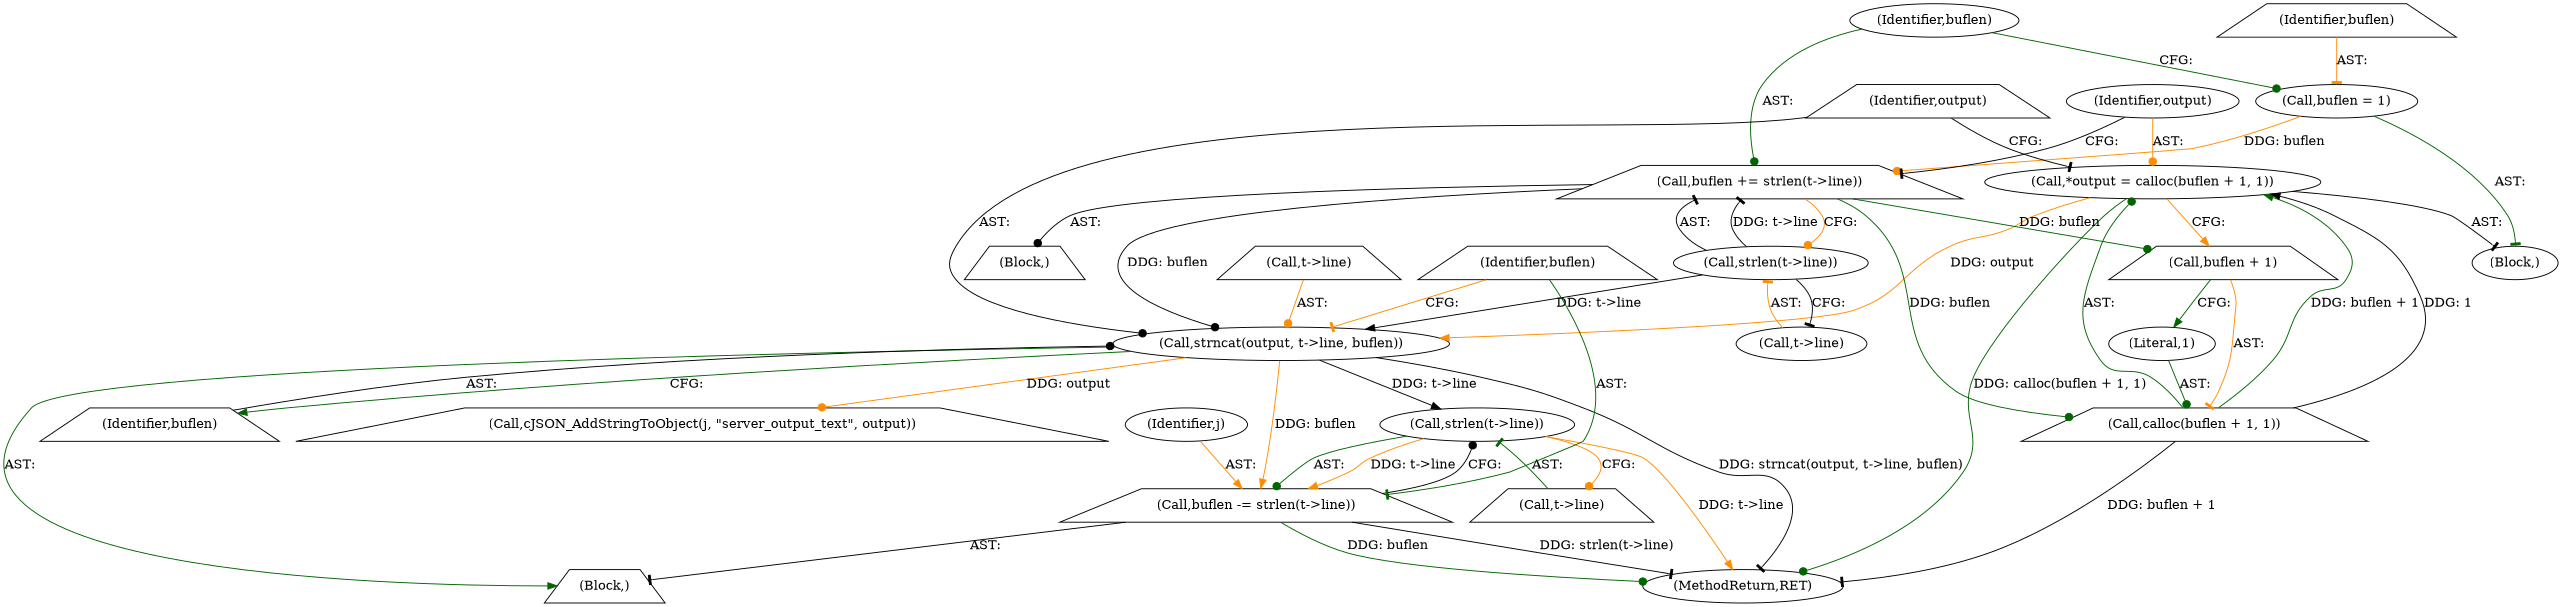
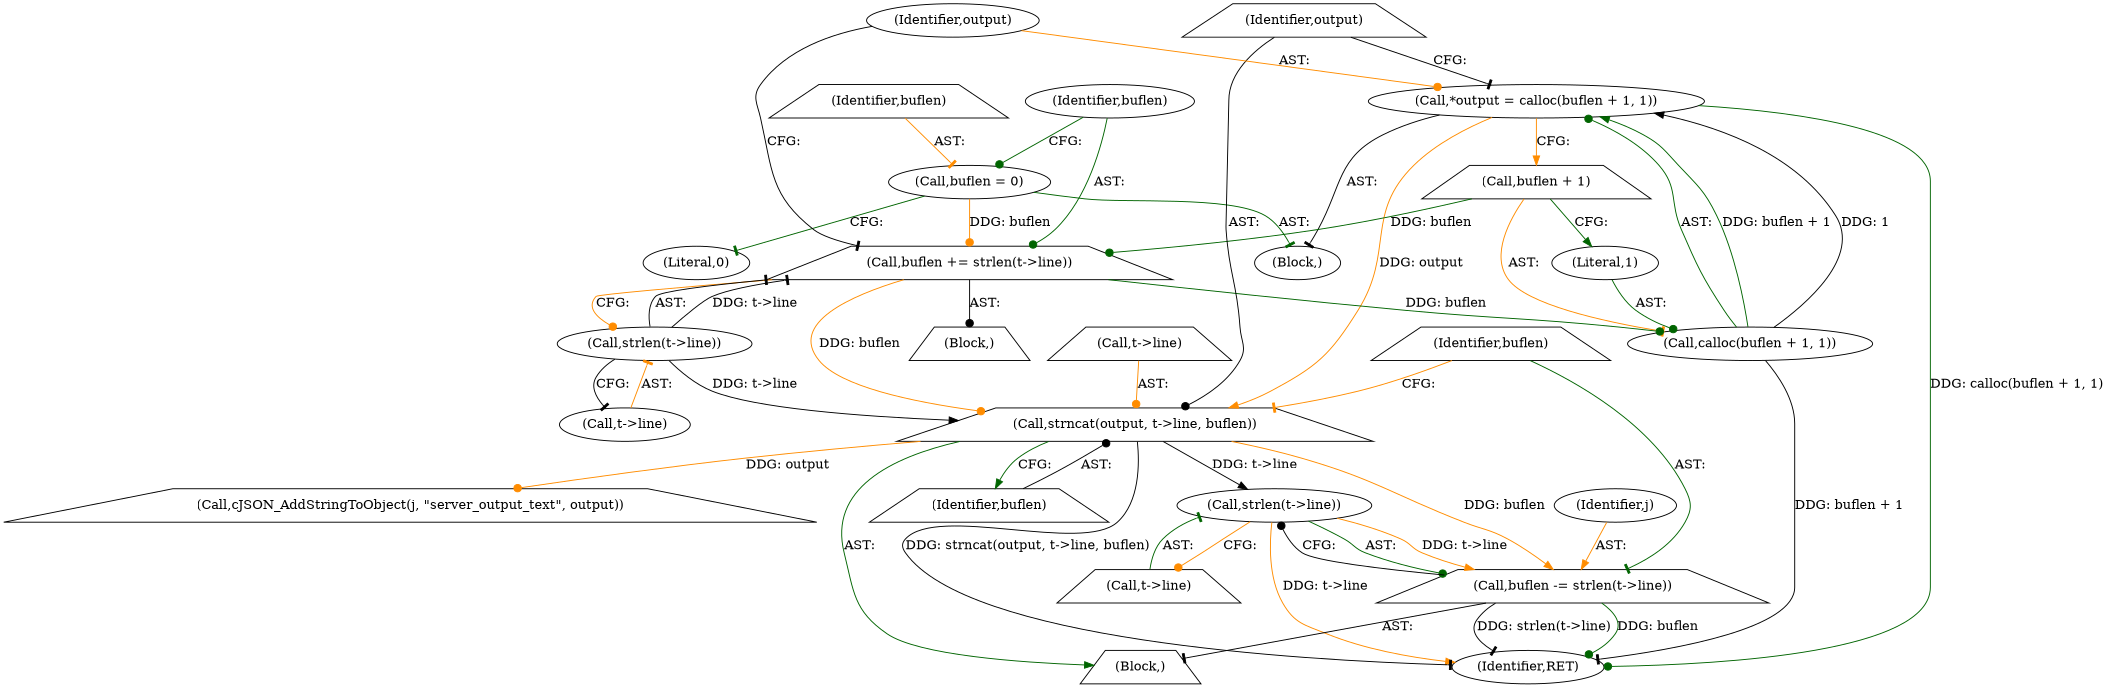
(2337, 101) -> (970, 182)
(1283, 210) -> (830, 370)
(1998, 224) -> (1294, 233)
none -> (696, 263)
(1281, 344) -> (1135, 425)
(2195, 425) -> (1750, 344)
(1743, 586) -> (1528, 667)
